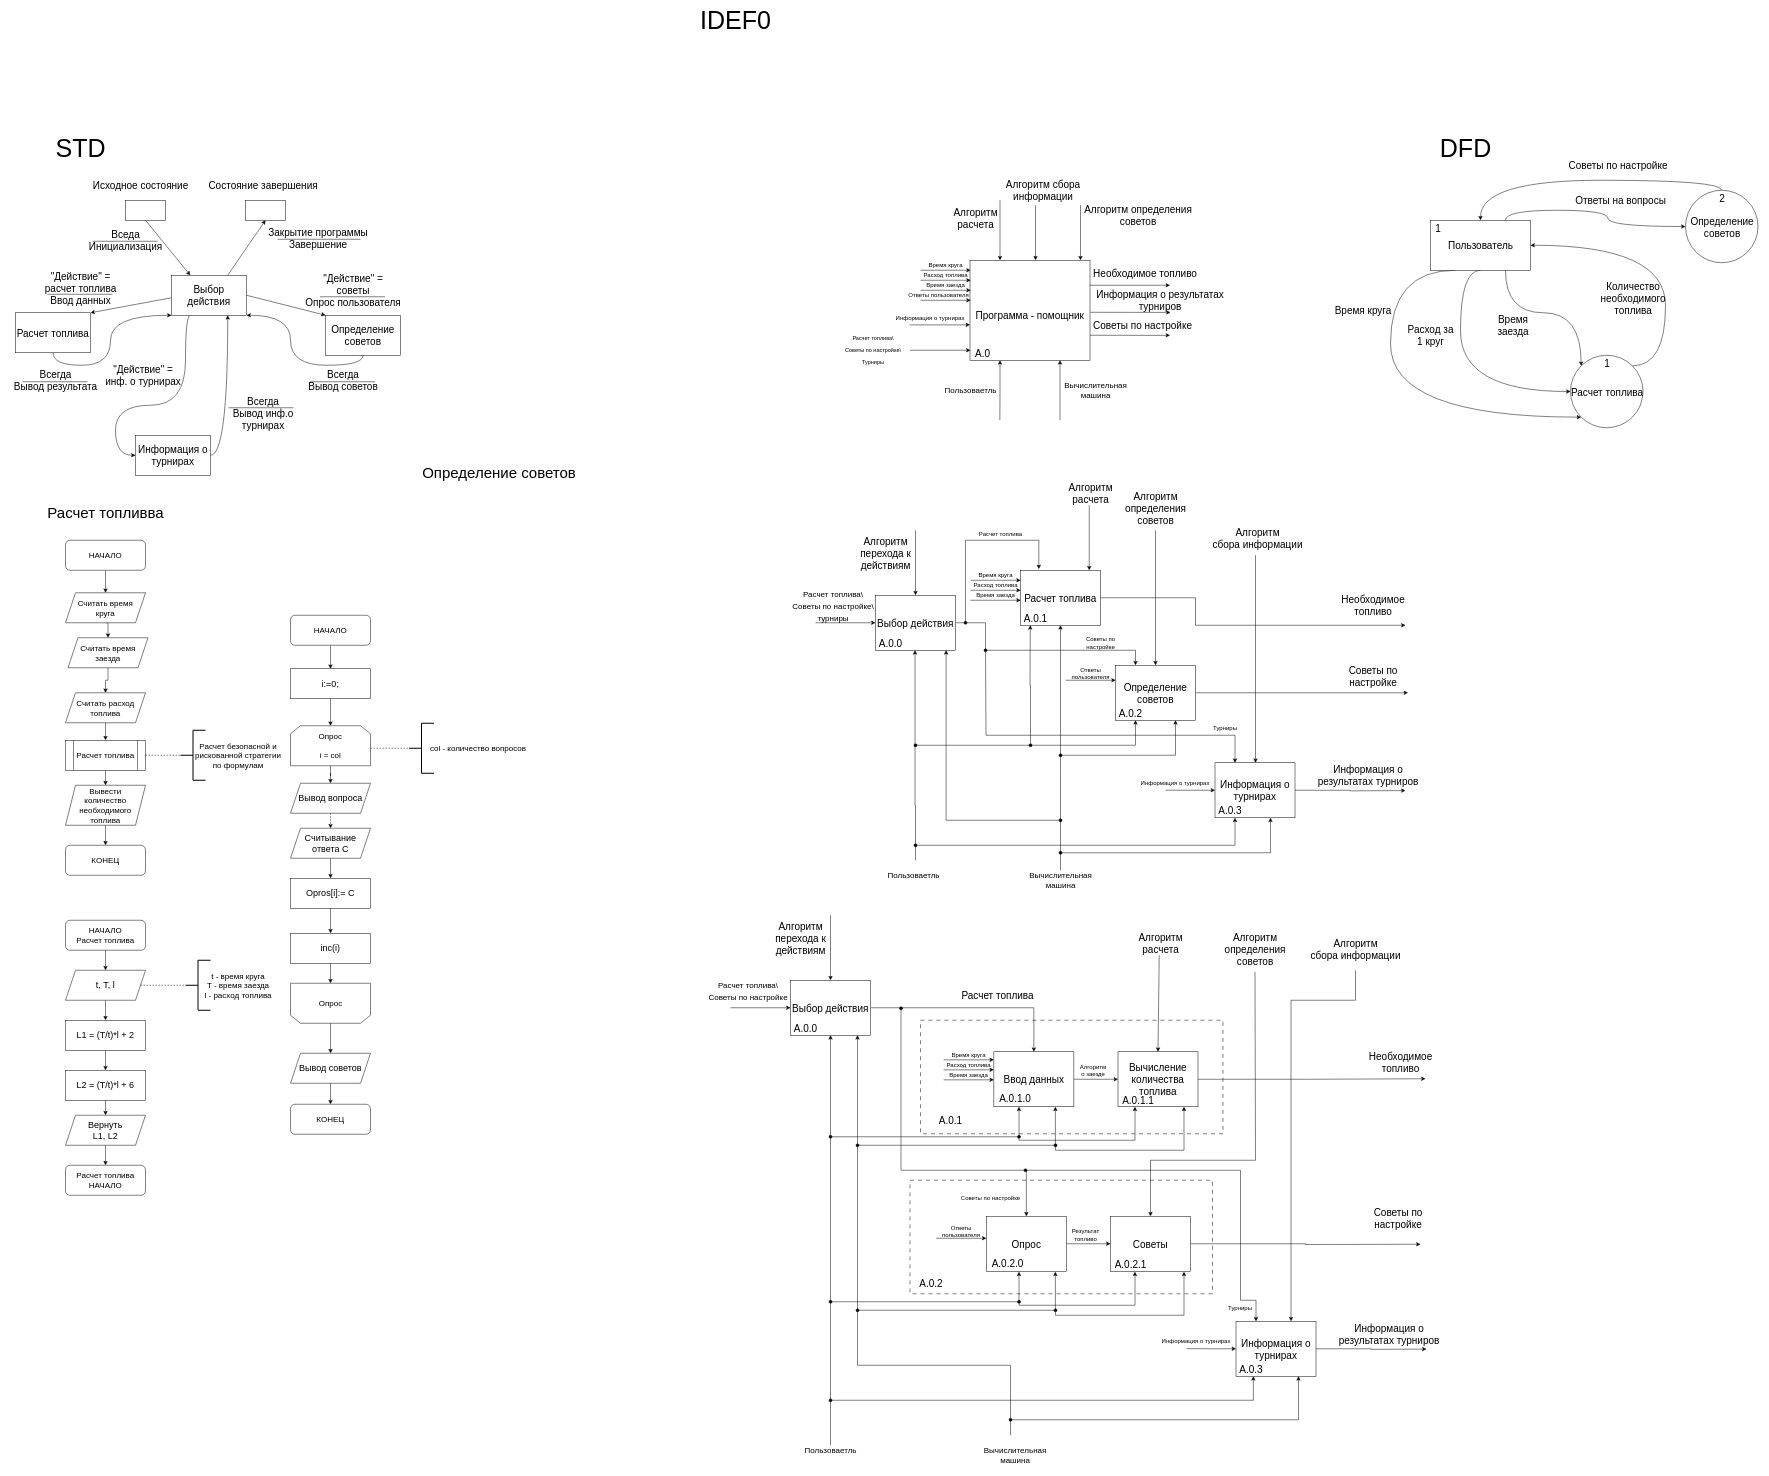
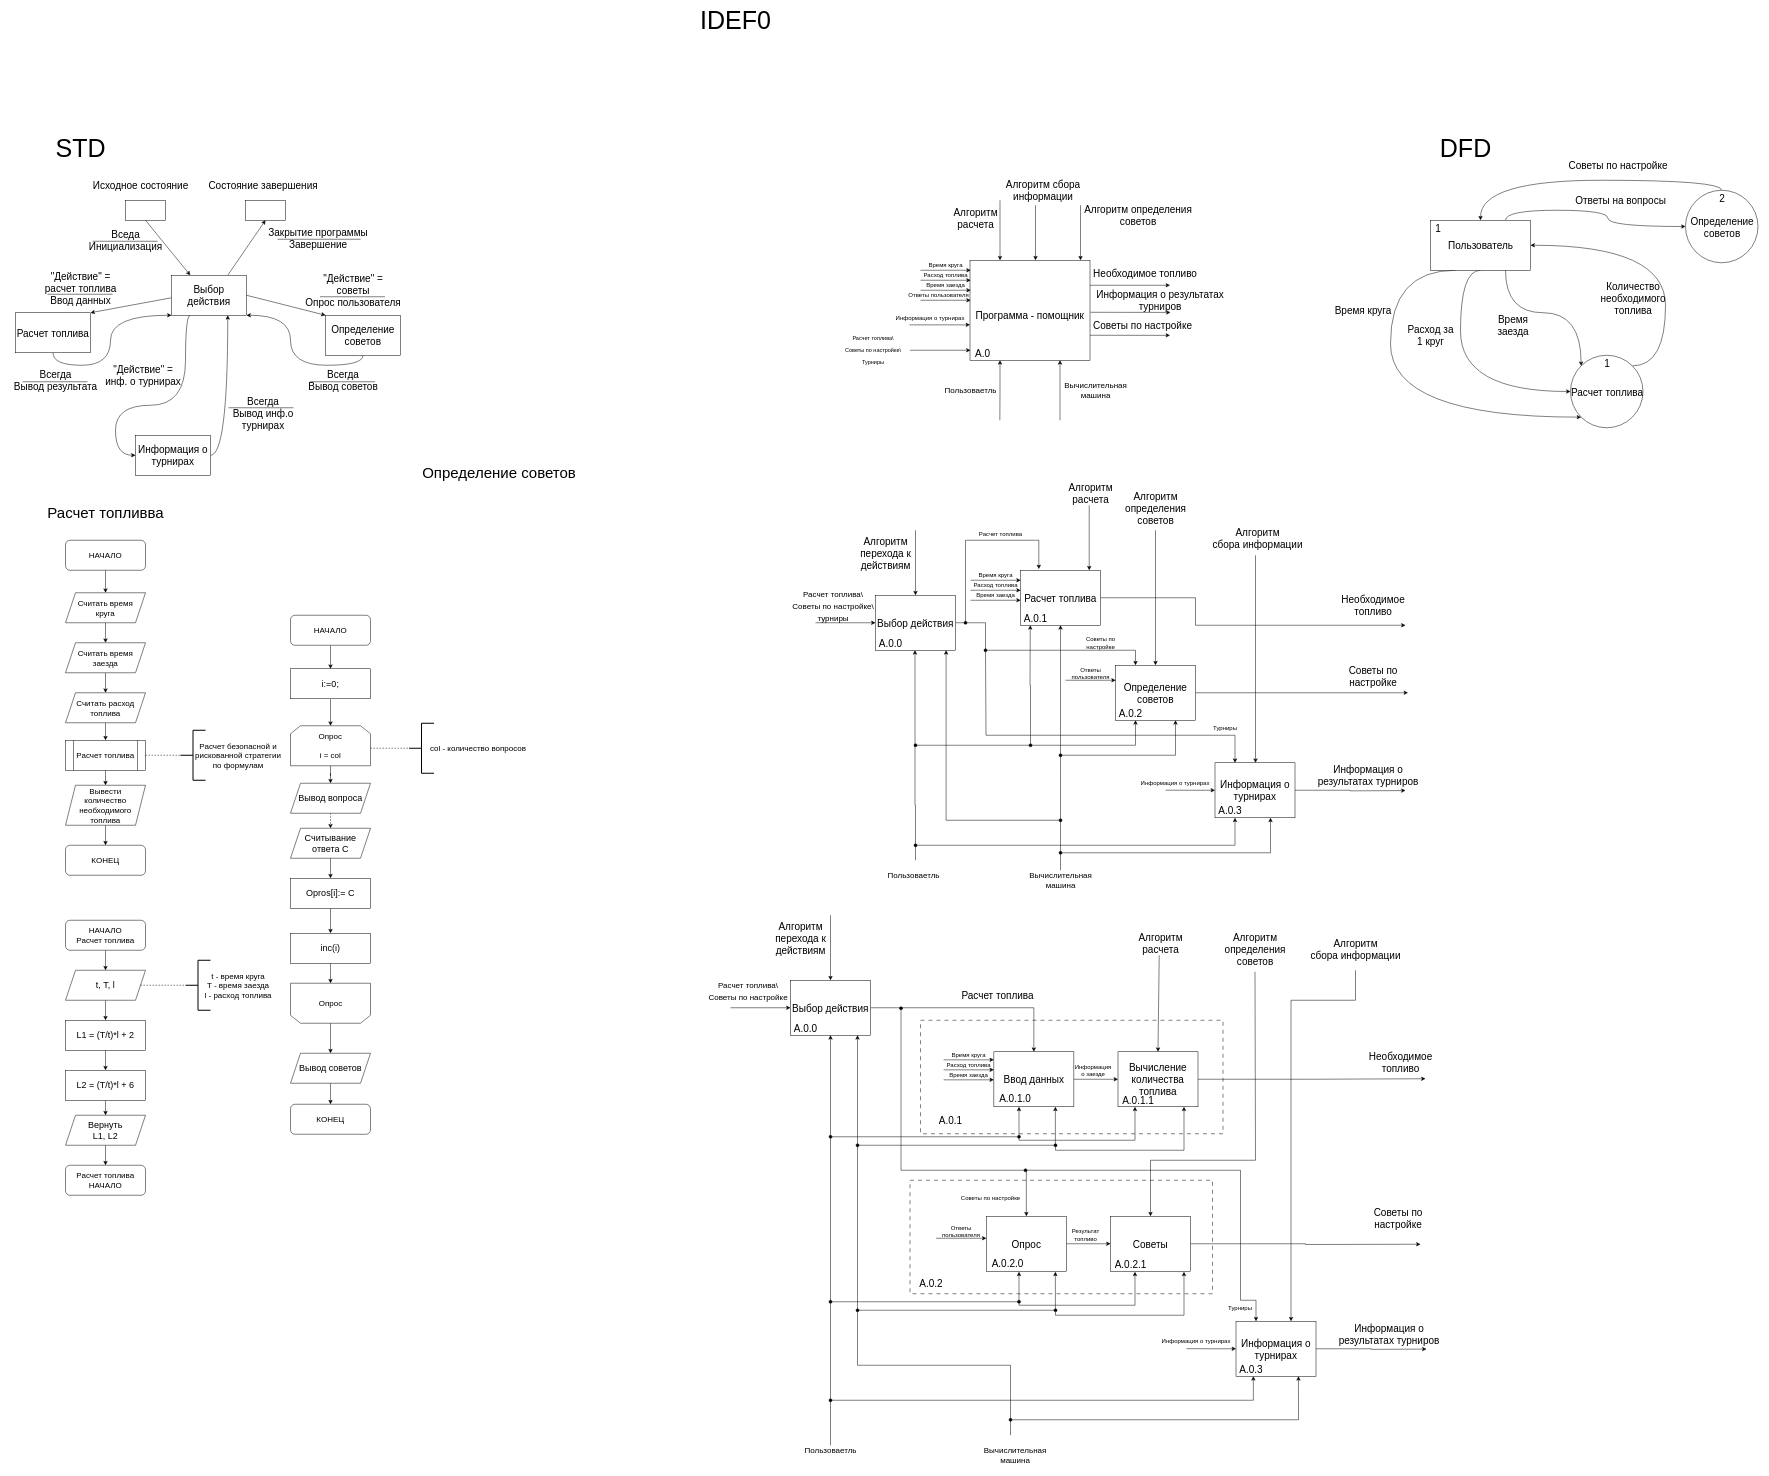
(108, 653) -> (105, 658)
(1093, 1070) -> (1093, 1070)
